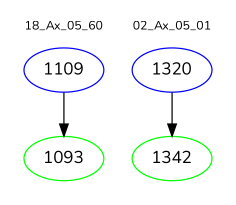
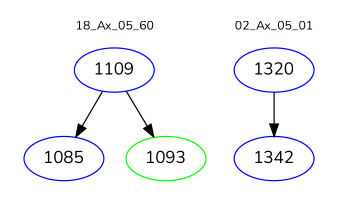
none -> (64, 159)
(172, 159) -> (274, 159)
